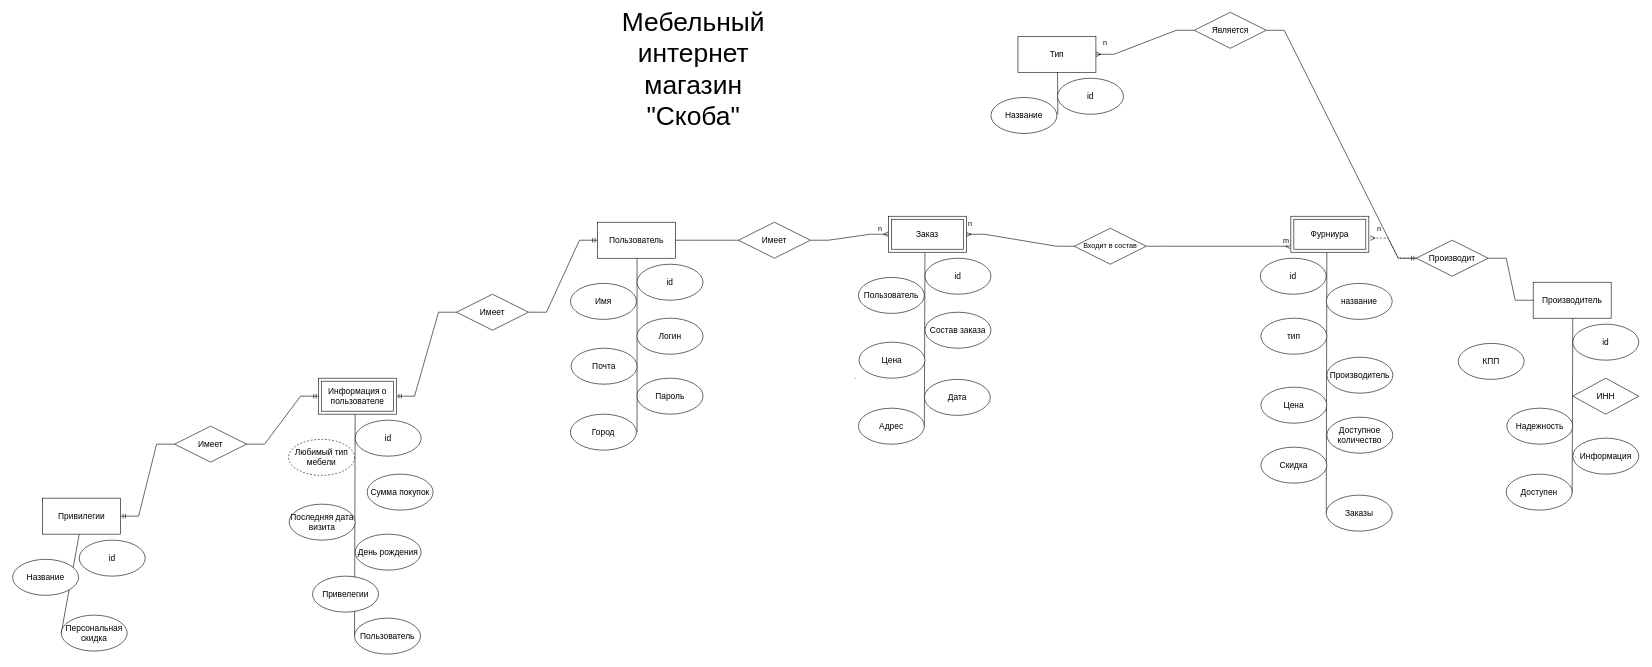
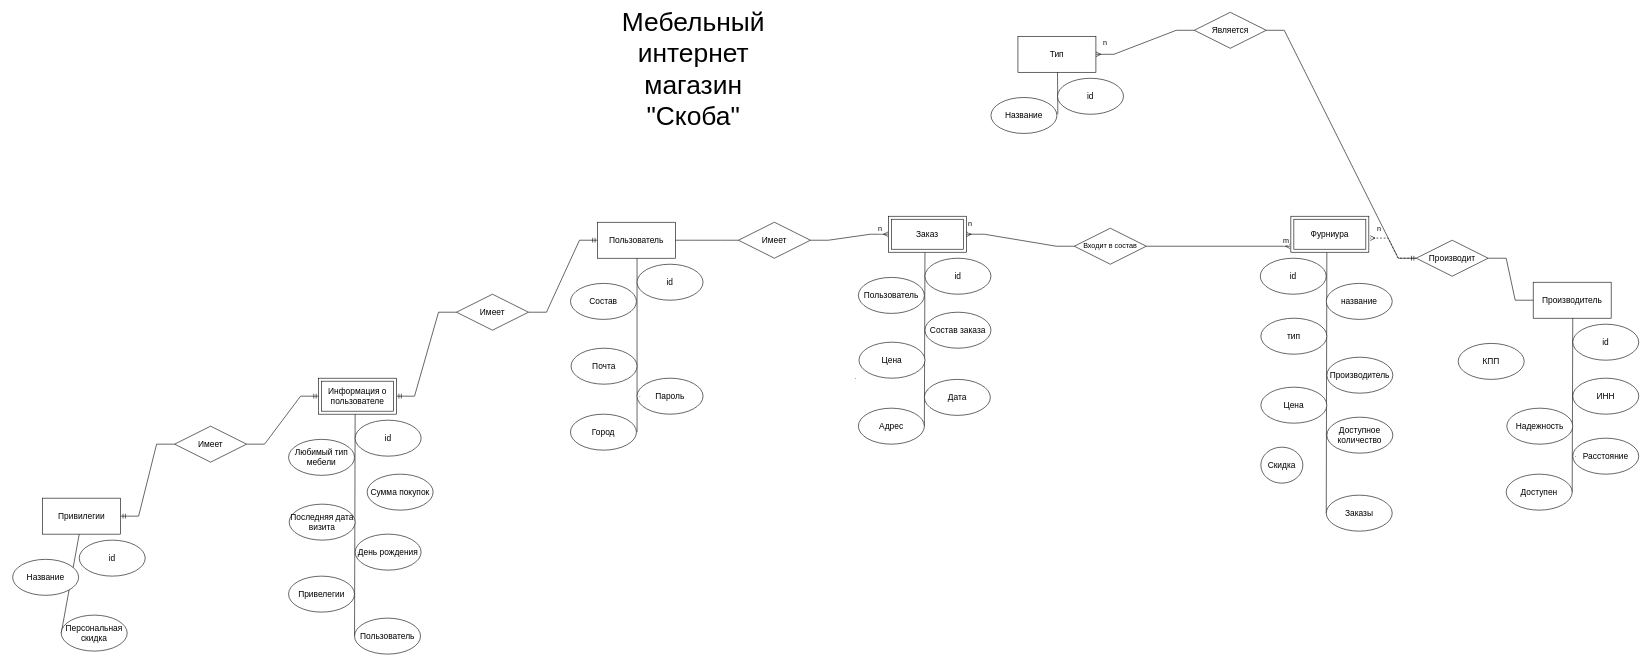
(603, 302) -> (603, 302)
(670, 336) -> none
(1606, 396) -> (1606, 396)
(1606, 456) -> (1606, 456)
(321, 458) -> (321, 458)
(1294, 465) -> (1282, 465)
(345, 594) -> (321, 594)
